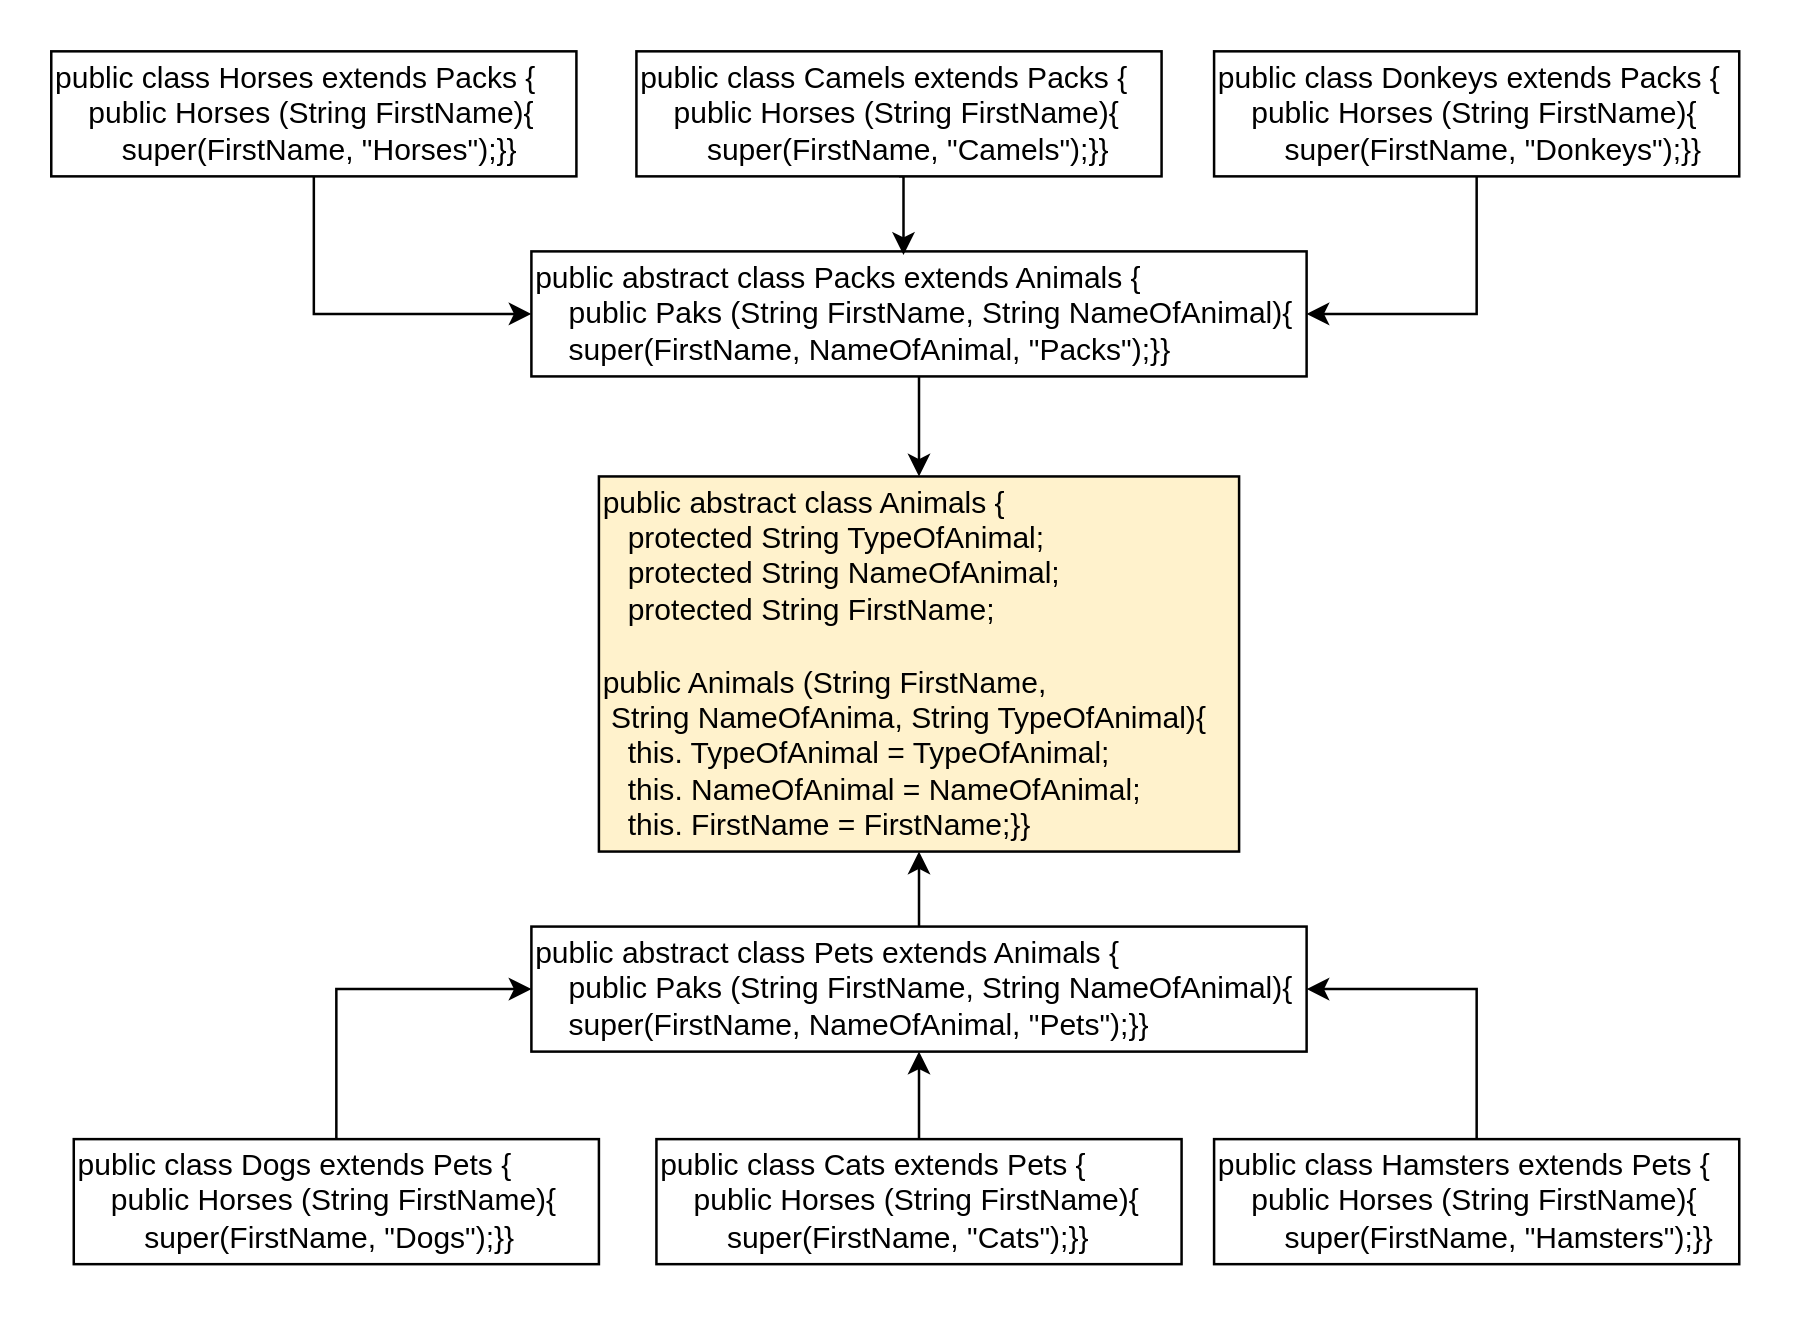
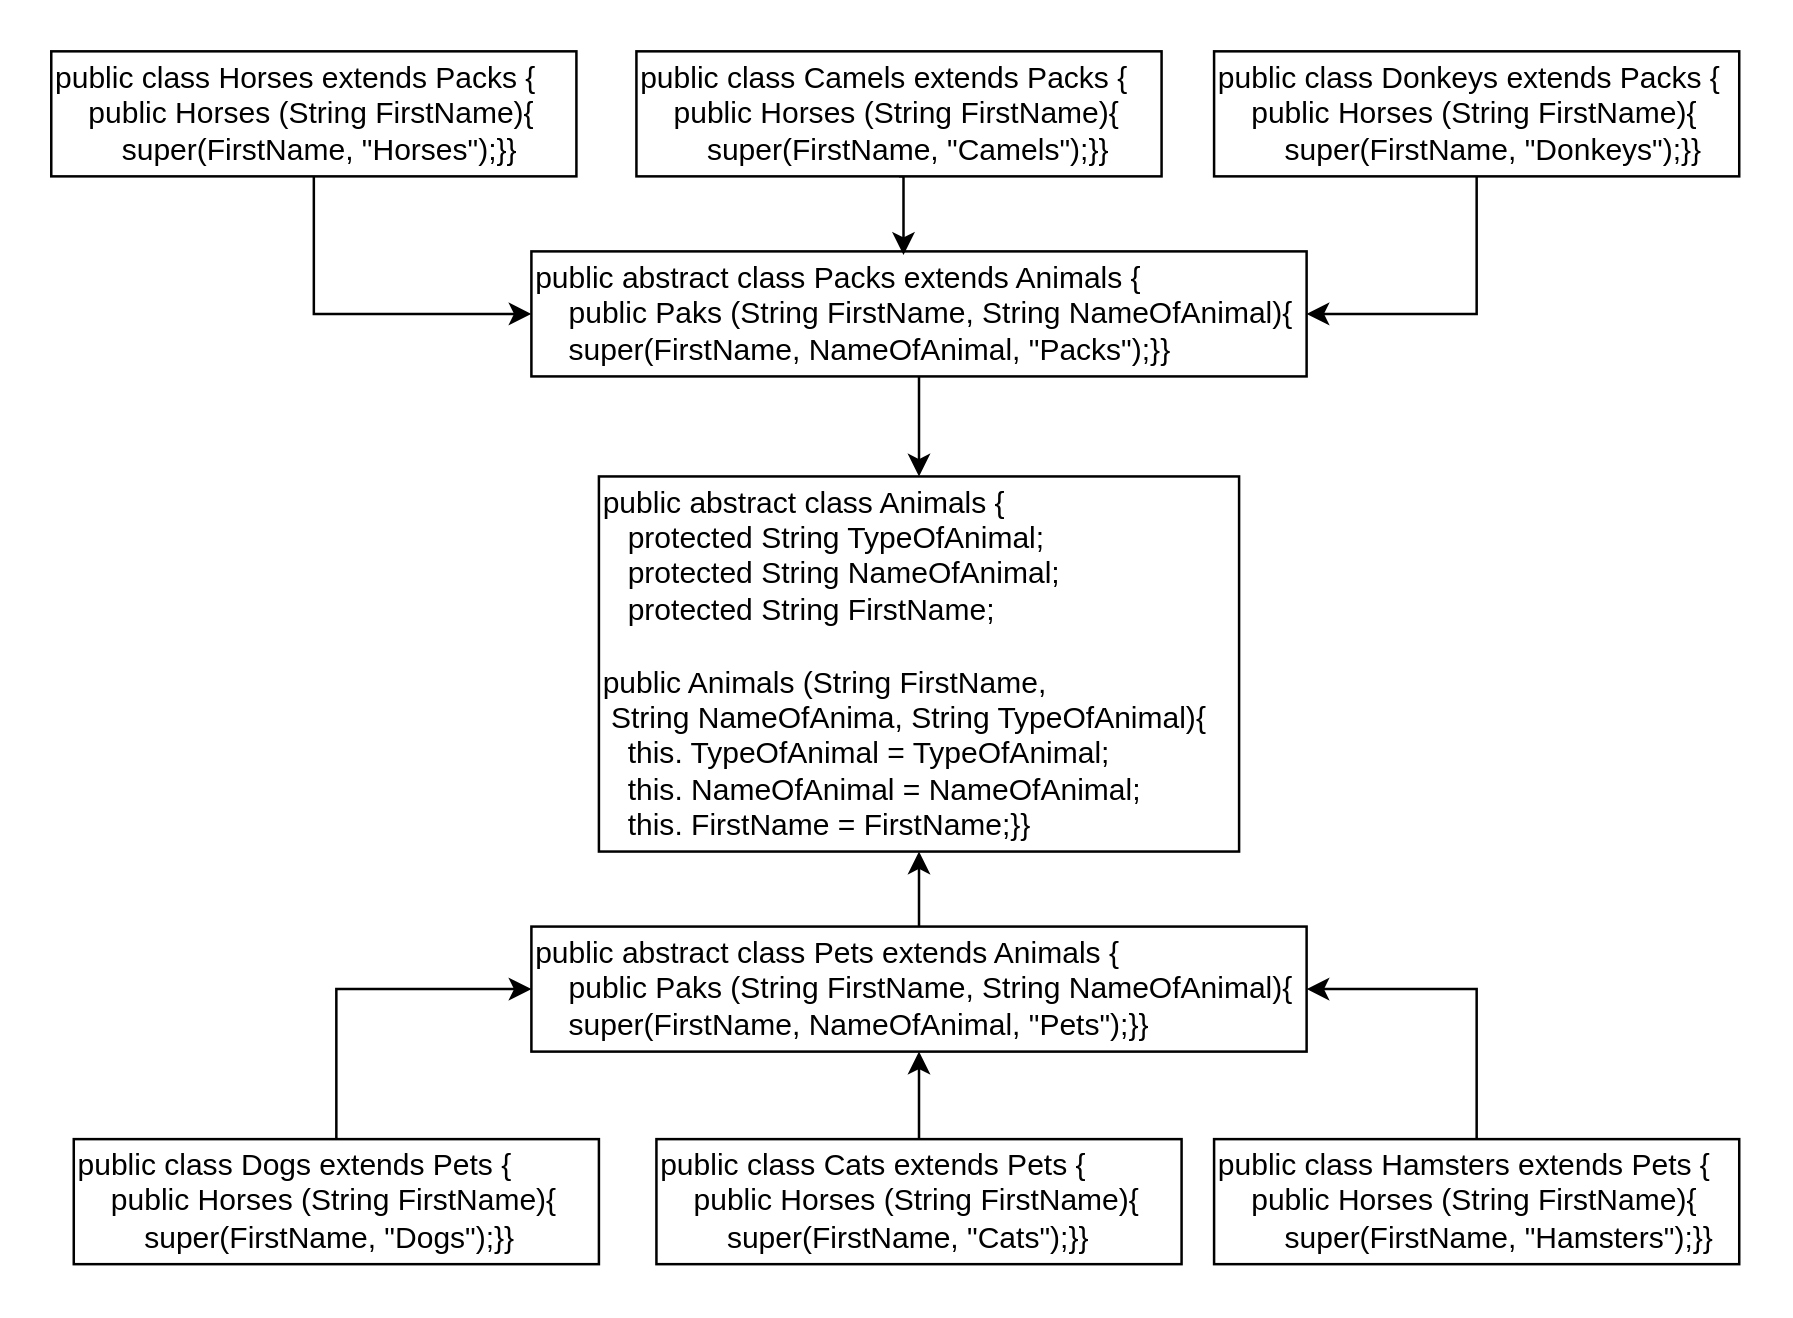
(919, 664) -> (919, 664)
